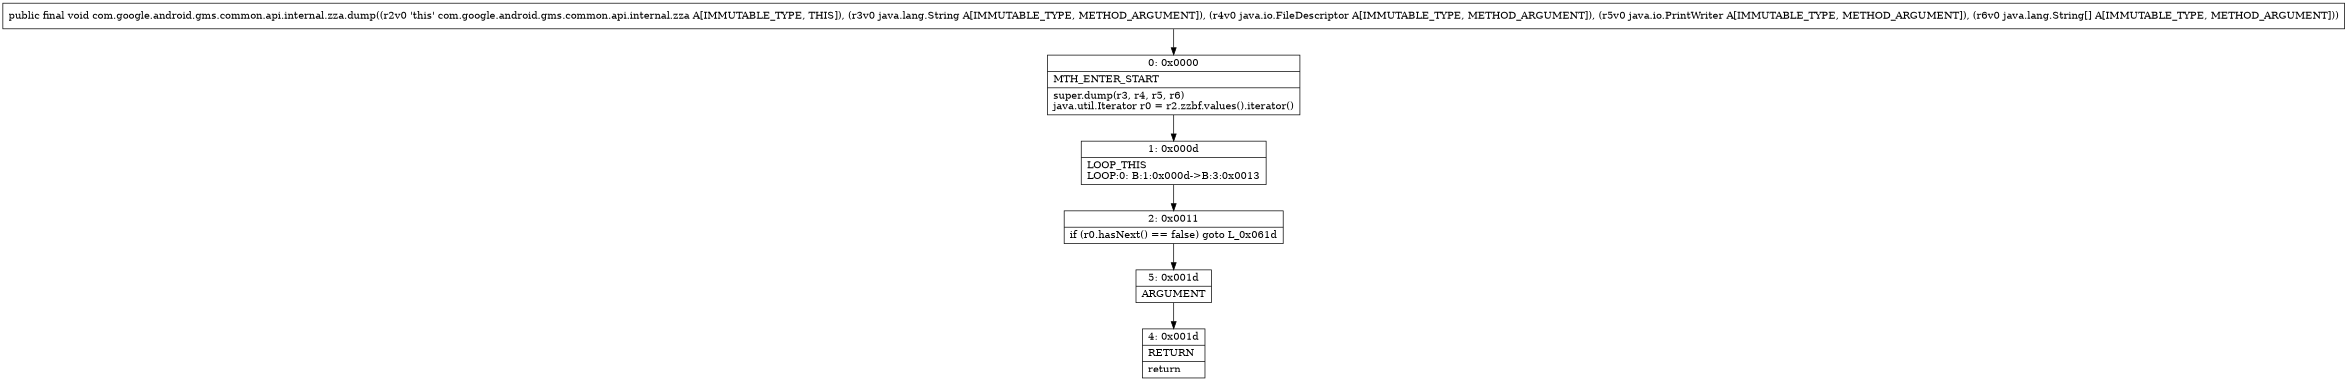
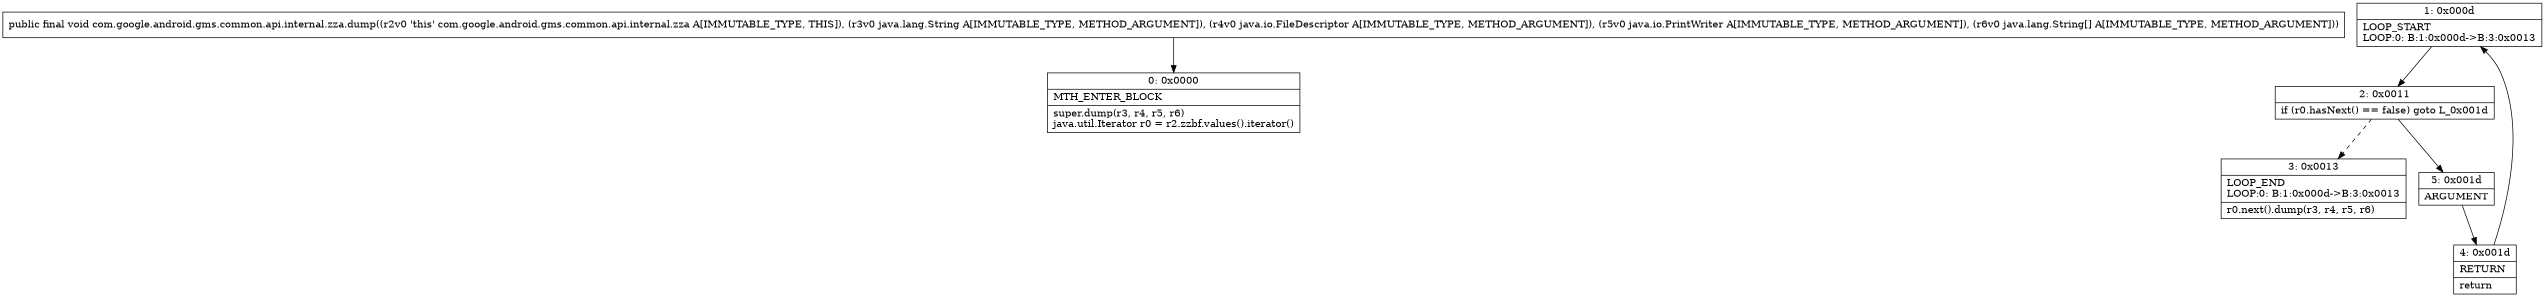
(1106, 79) -> (1108, 97)
(1174, 124) -> (2513, 146)
(1117, 165) -> (2397, 27)
none -> (2314, 189)
(1174, 235) -> (2385, 111)
